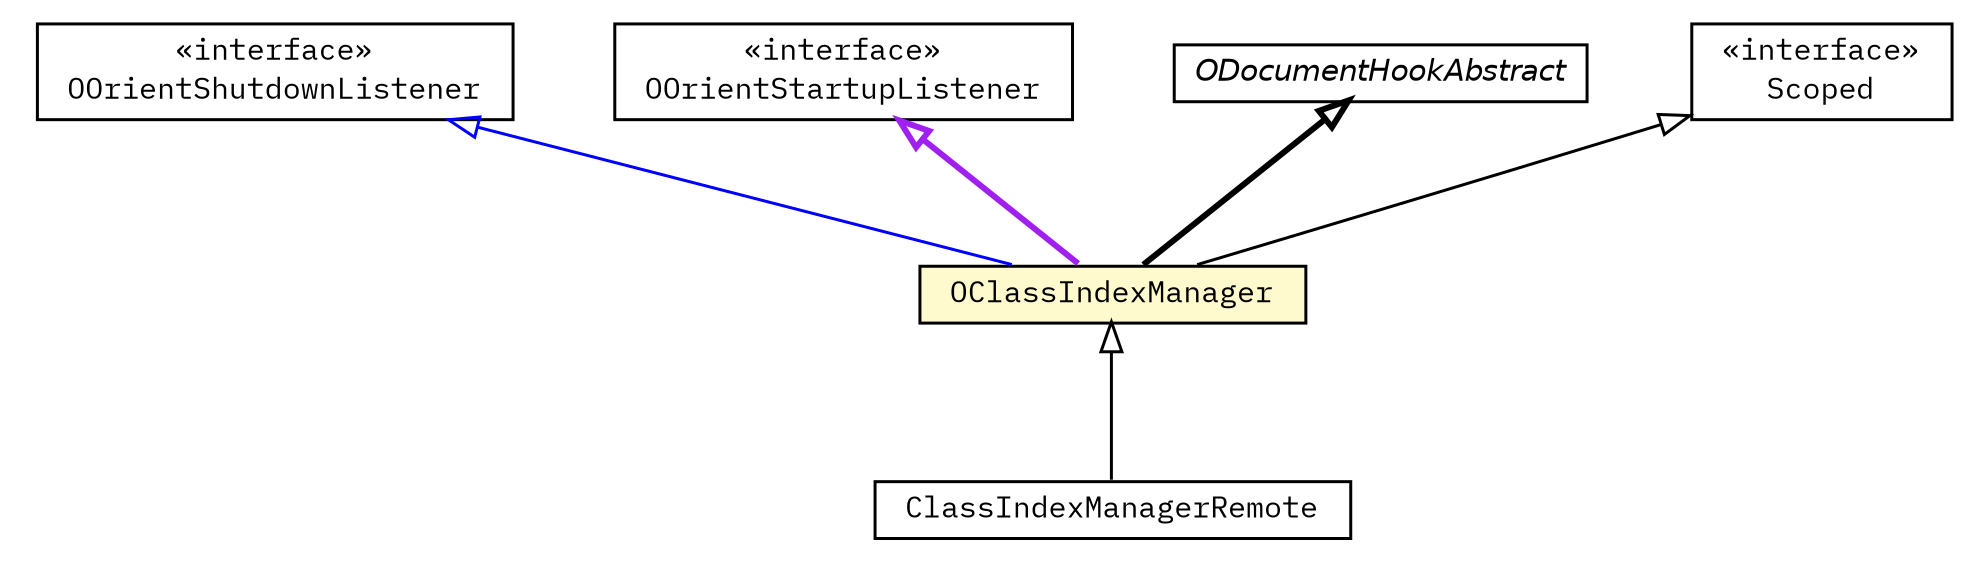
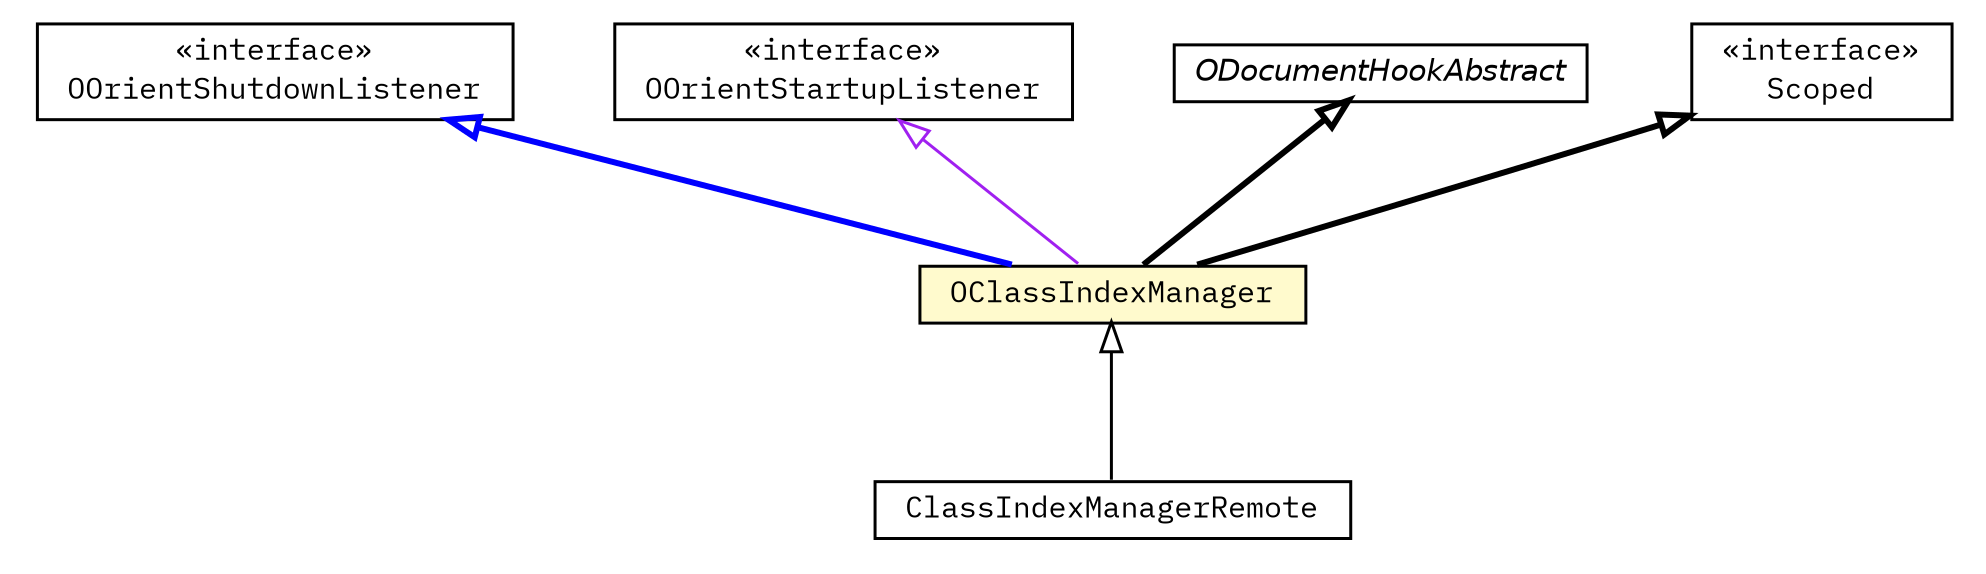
(1429, 195) -> (1429, 195)
(745, 196) -> (745, 196)
(1001, 202) -> (1001, 202)
